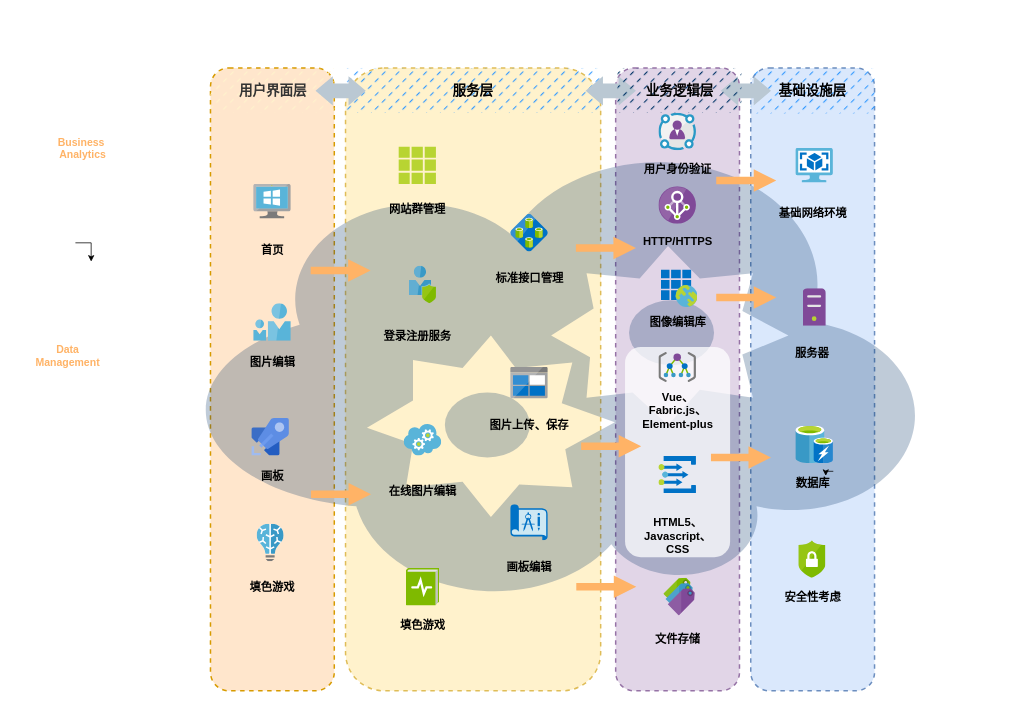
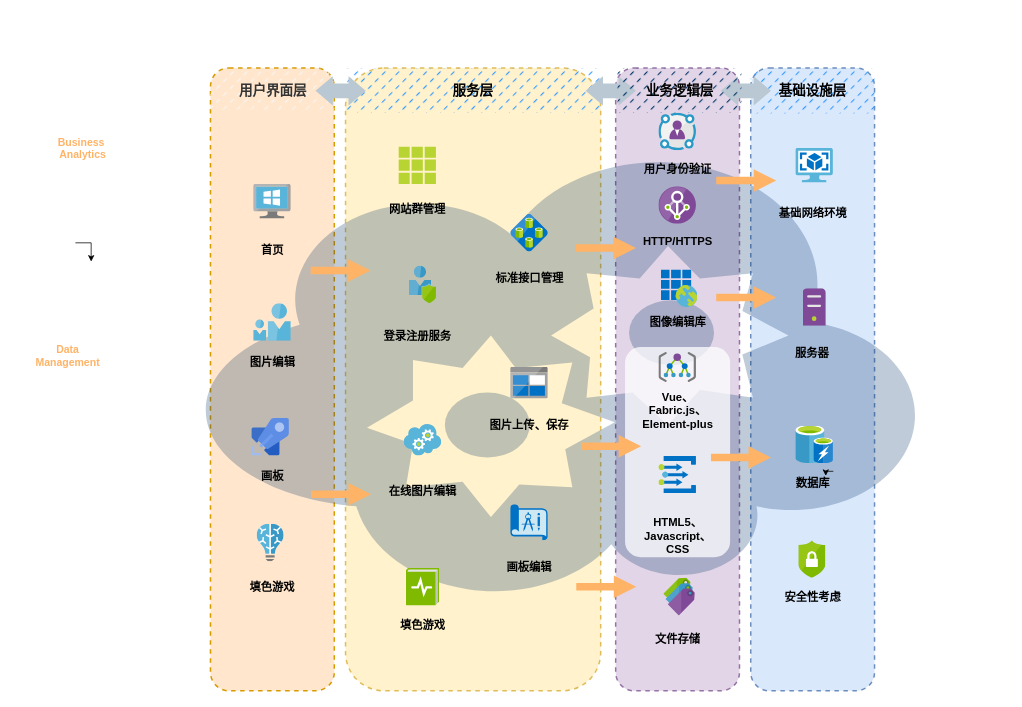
(272, 90) -> (272, 90)
